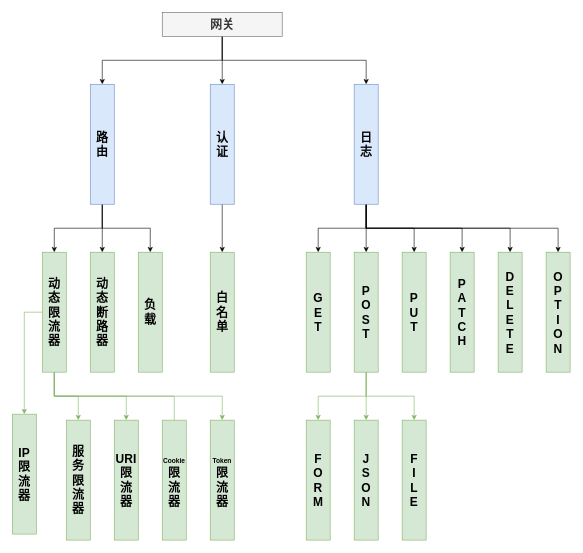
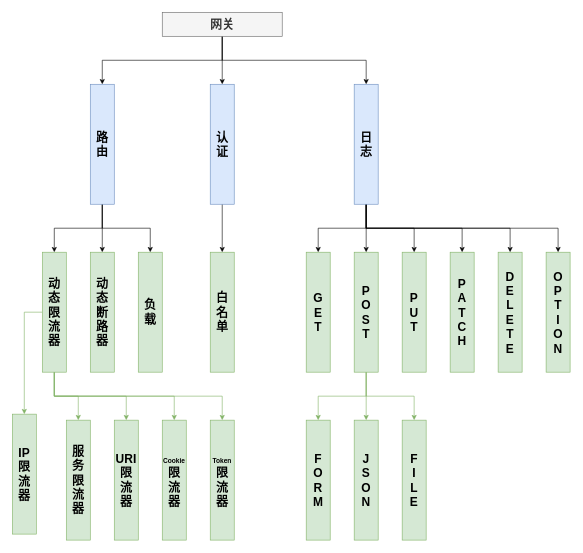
(174, 416) -> (174, 414)
